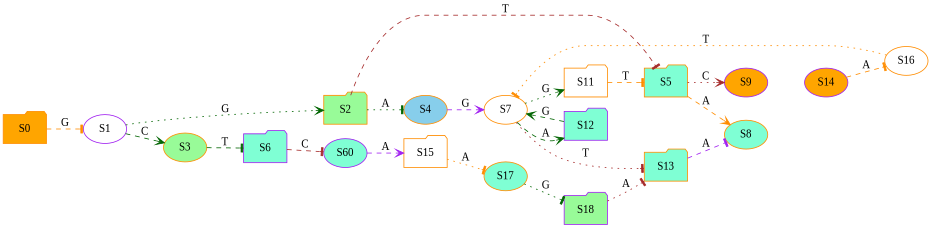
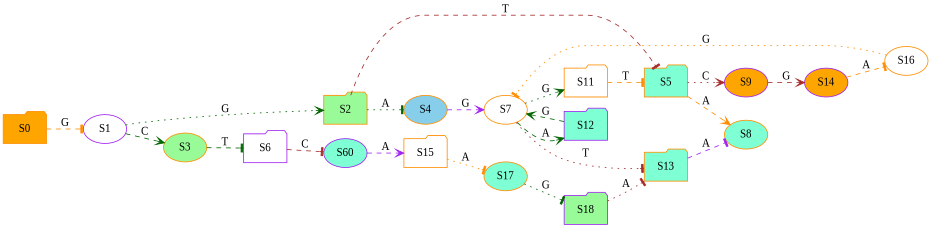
(706, 40) -> (706, 40)
none -> (782, 83)
(265, 148) -> (265, 148)
